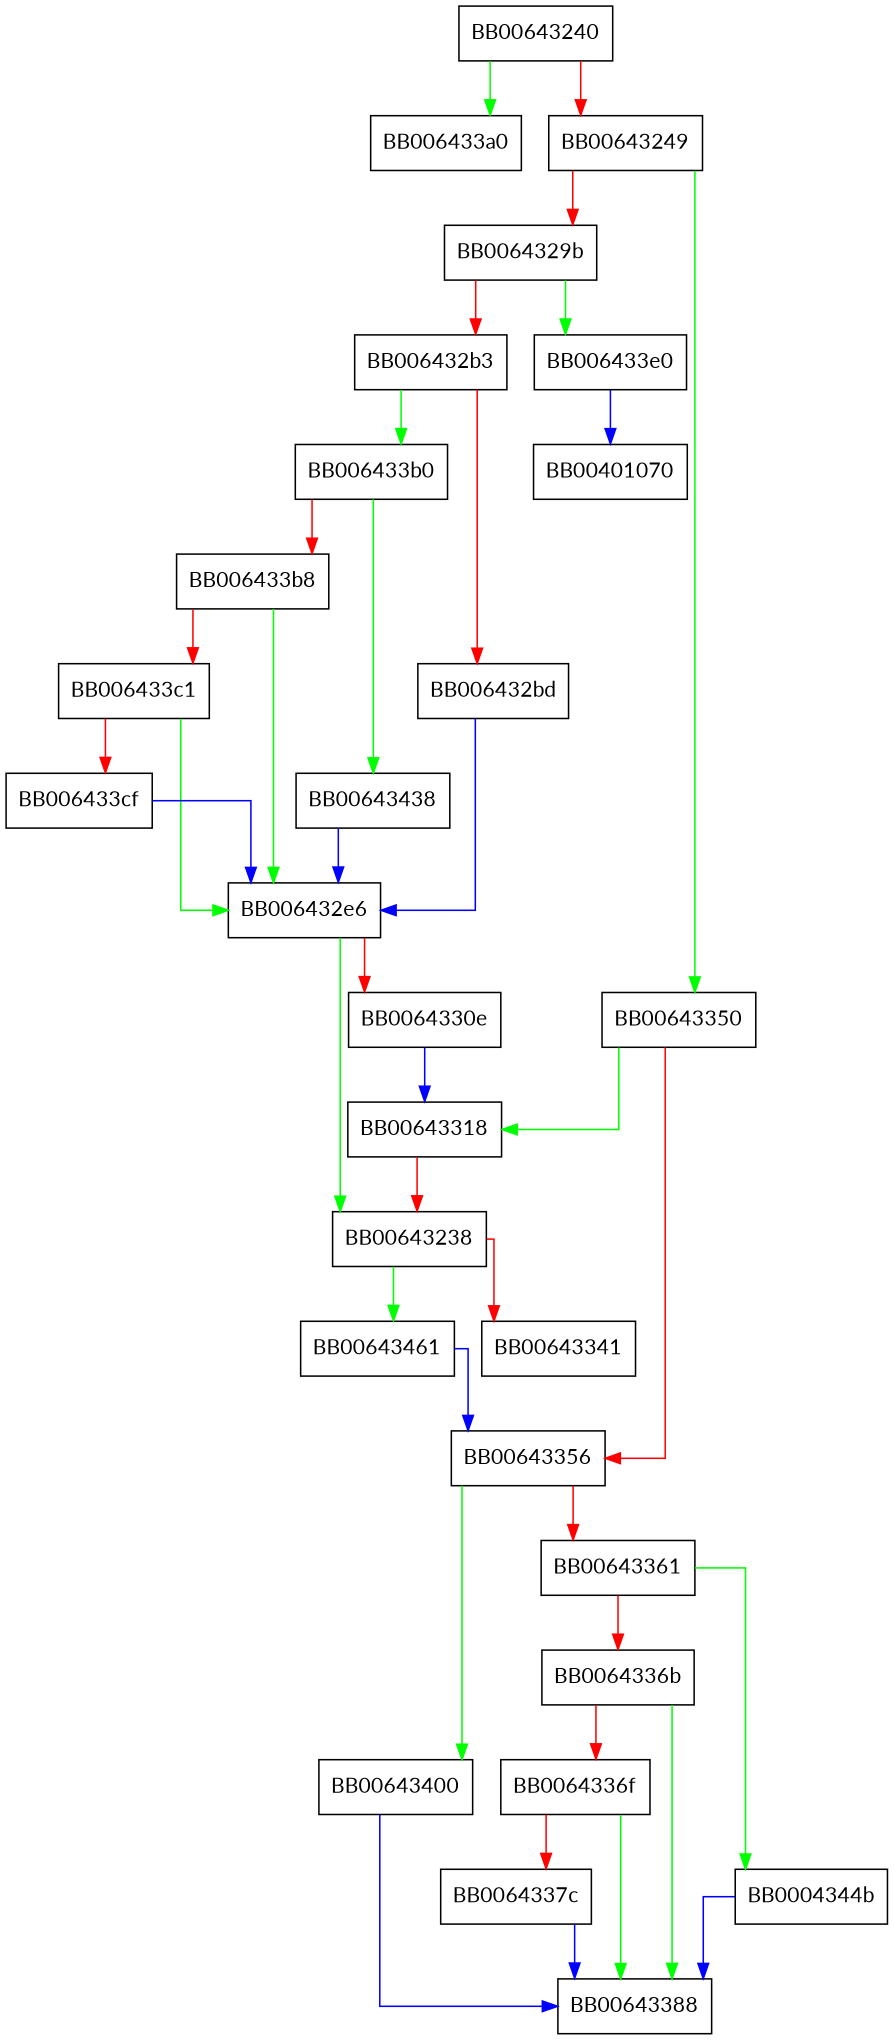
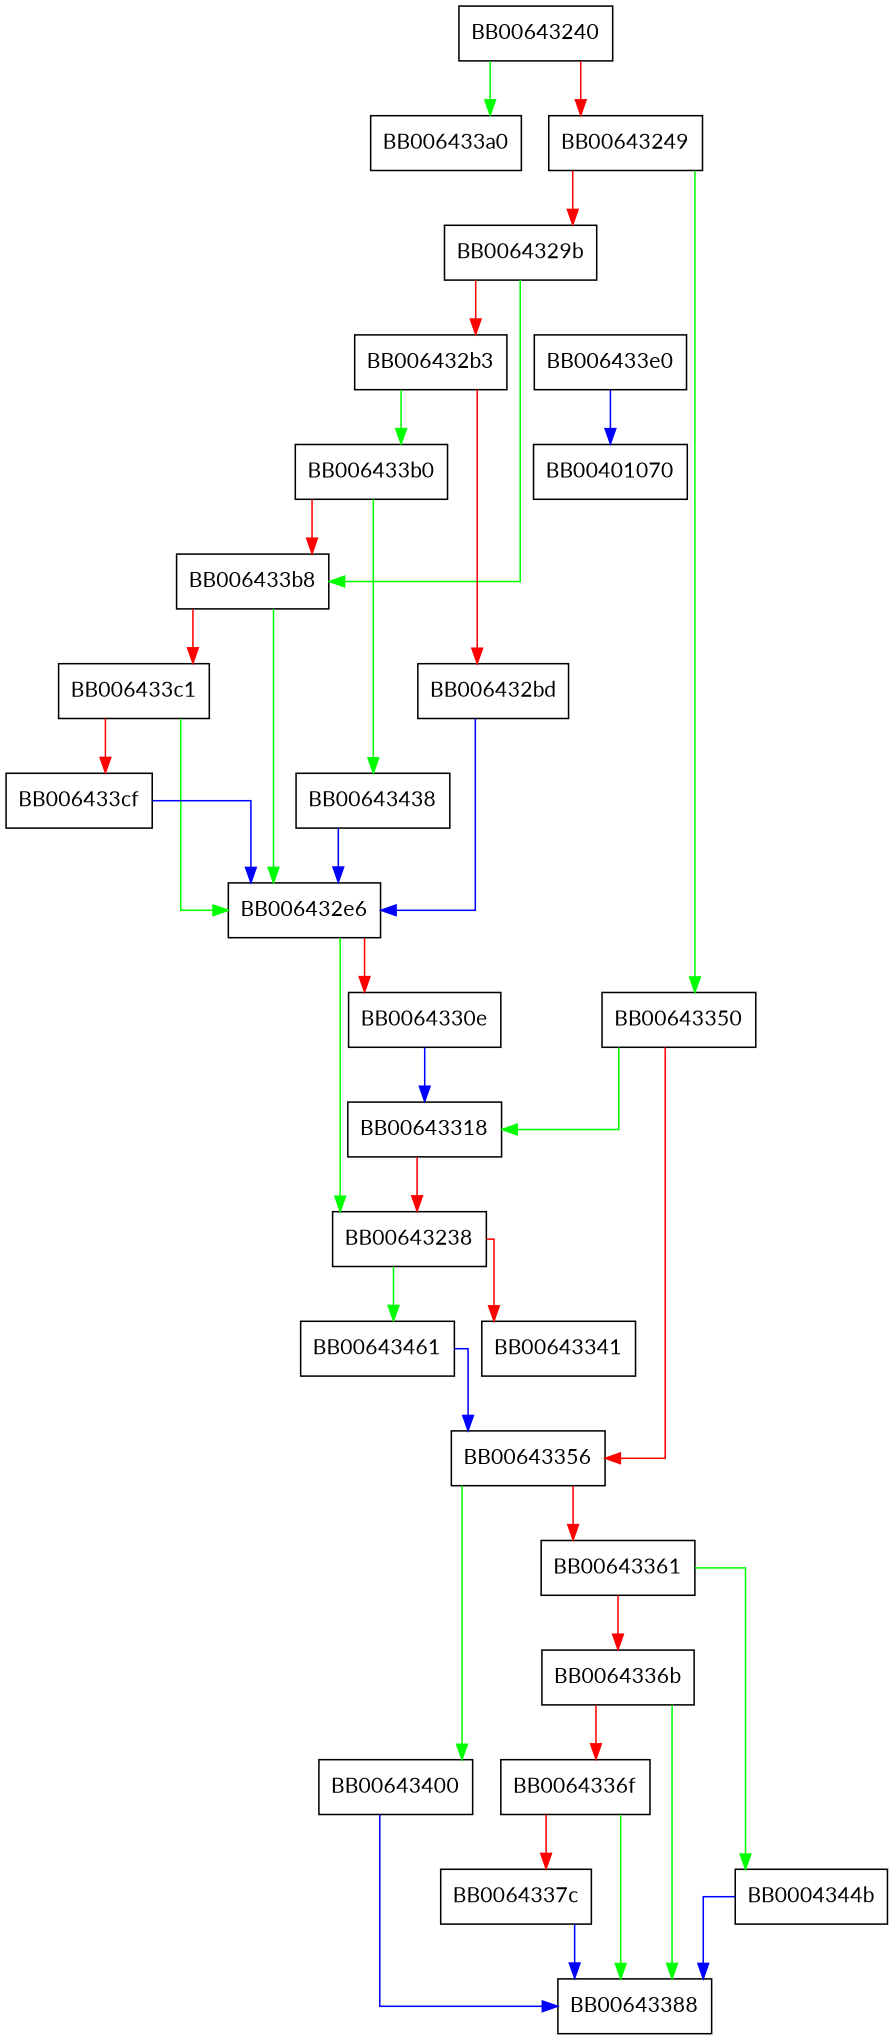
(566, 300) -> (520, 519)
